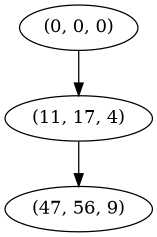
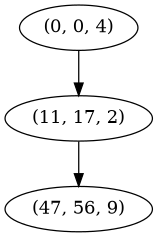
(79, 28) -> (79, 28)
(79, 118) -> (79, 118)
